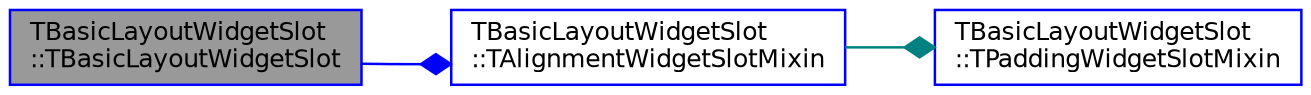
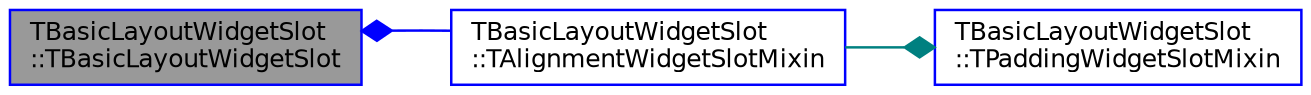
(391, 64) -> (421, 31)
